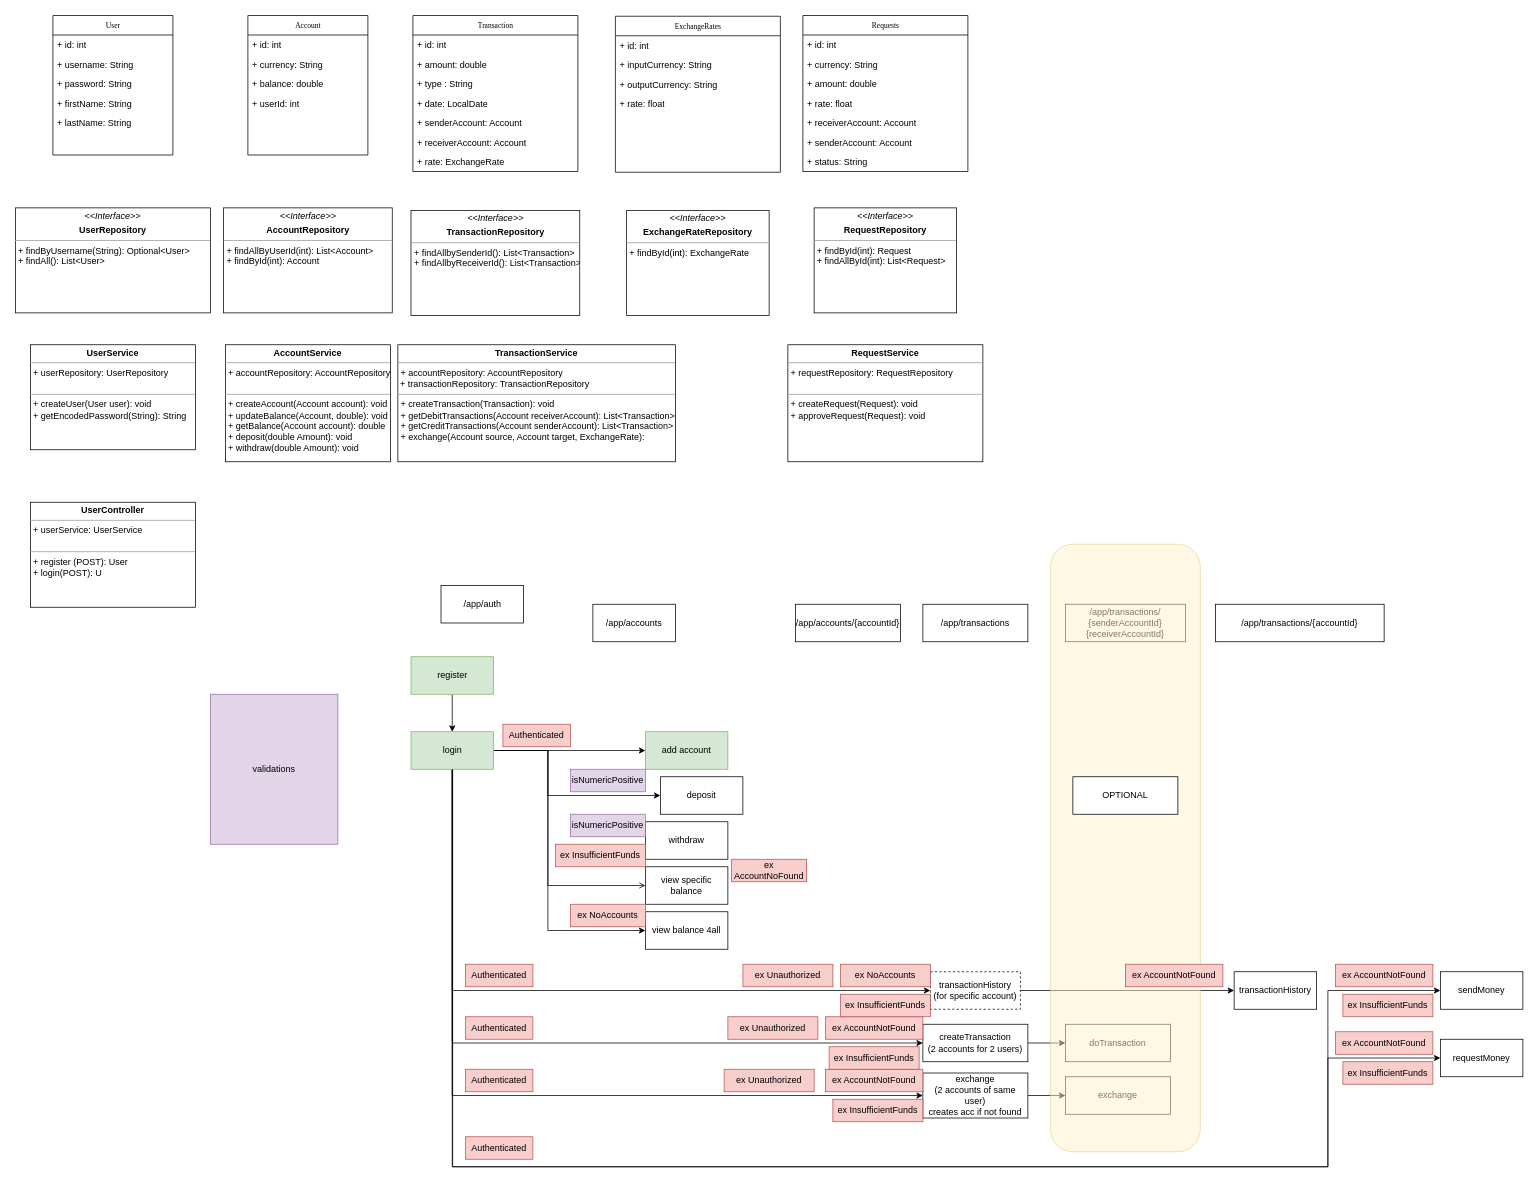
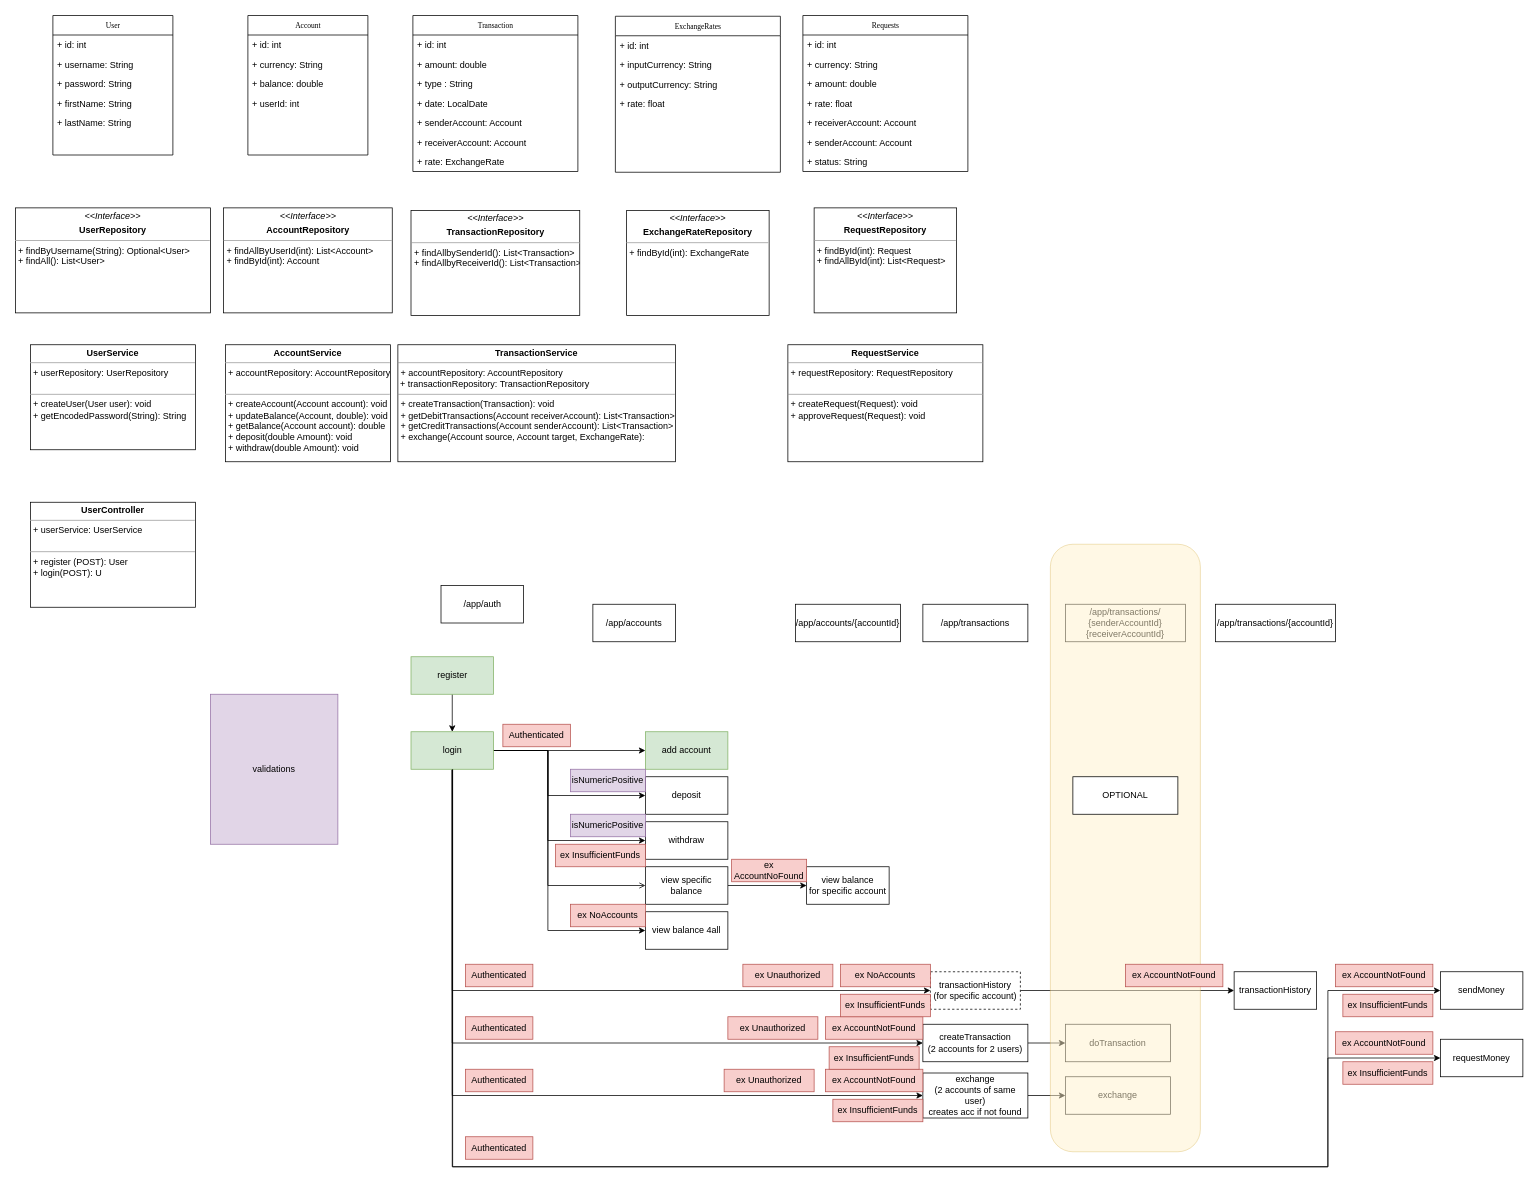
(1300, 623) -> (1275, 623)
(702, 795) -> (687, 795)
none -> (594, 840)
none -> (764, 885)
none -> (848, 885)
